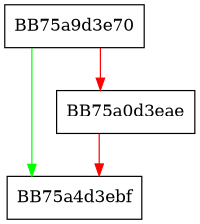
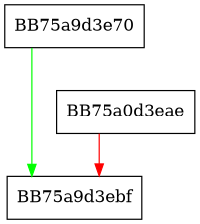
(100, 63) -> none
(74, 198) -> (74, 198)
